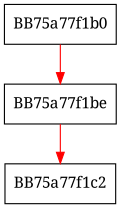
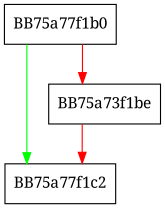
none -> (27, 99)
(60, 104) -> (105, 104)
